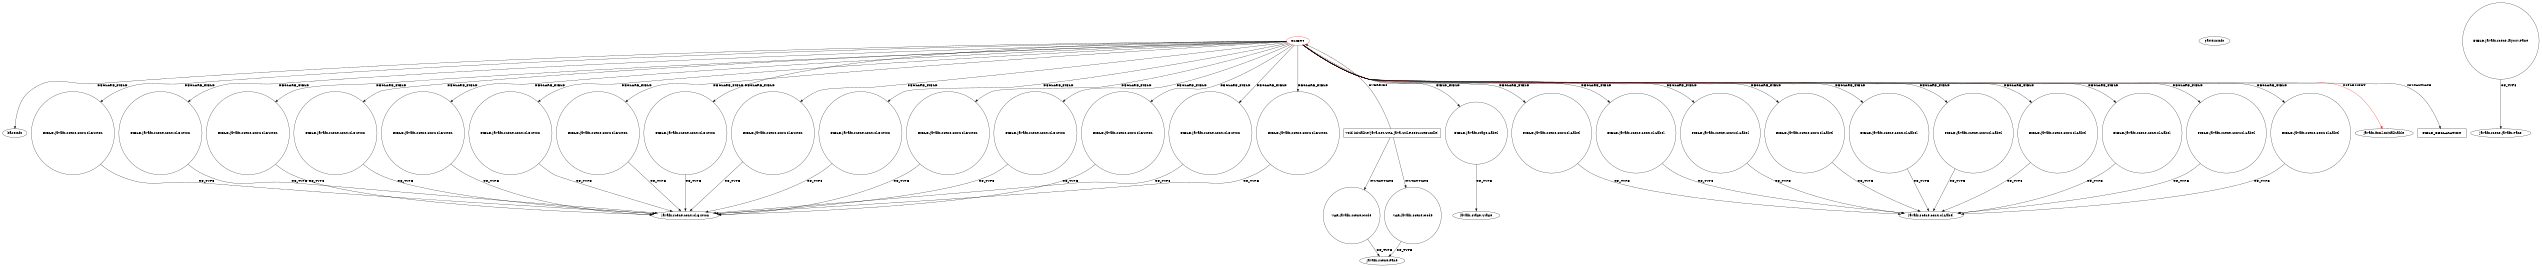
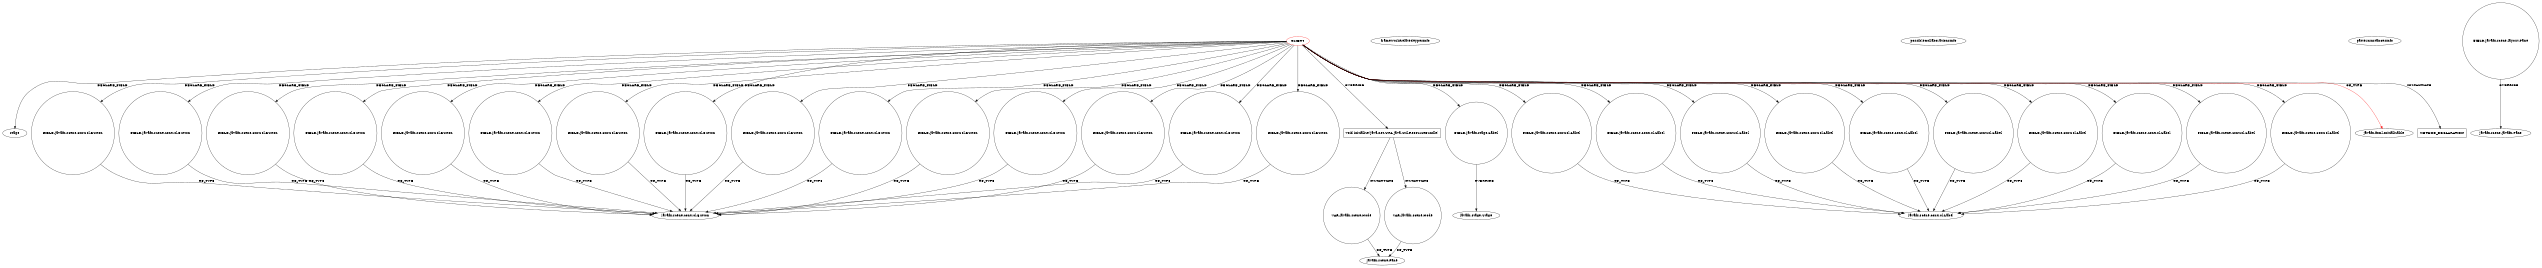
none -> (1405, 41)
none -> (1934, 41)
(2214, 41) -> none
none -> (2375, 41)
(1361, 80) -> (1344, 86)
(1448, 85) -> (1448, 85)
(2354, 85) -> (2354, 85)
(2509, 85) -> (2509, 85)
(15, 133) -> (15, 133)
(2442, 133) -> (2442, 133)
(1484, 181) -> (1484, 181)
